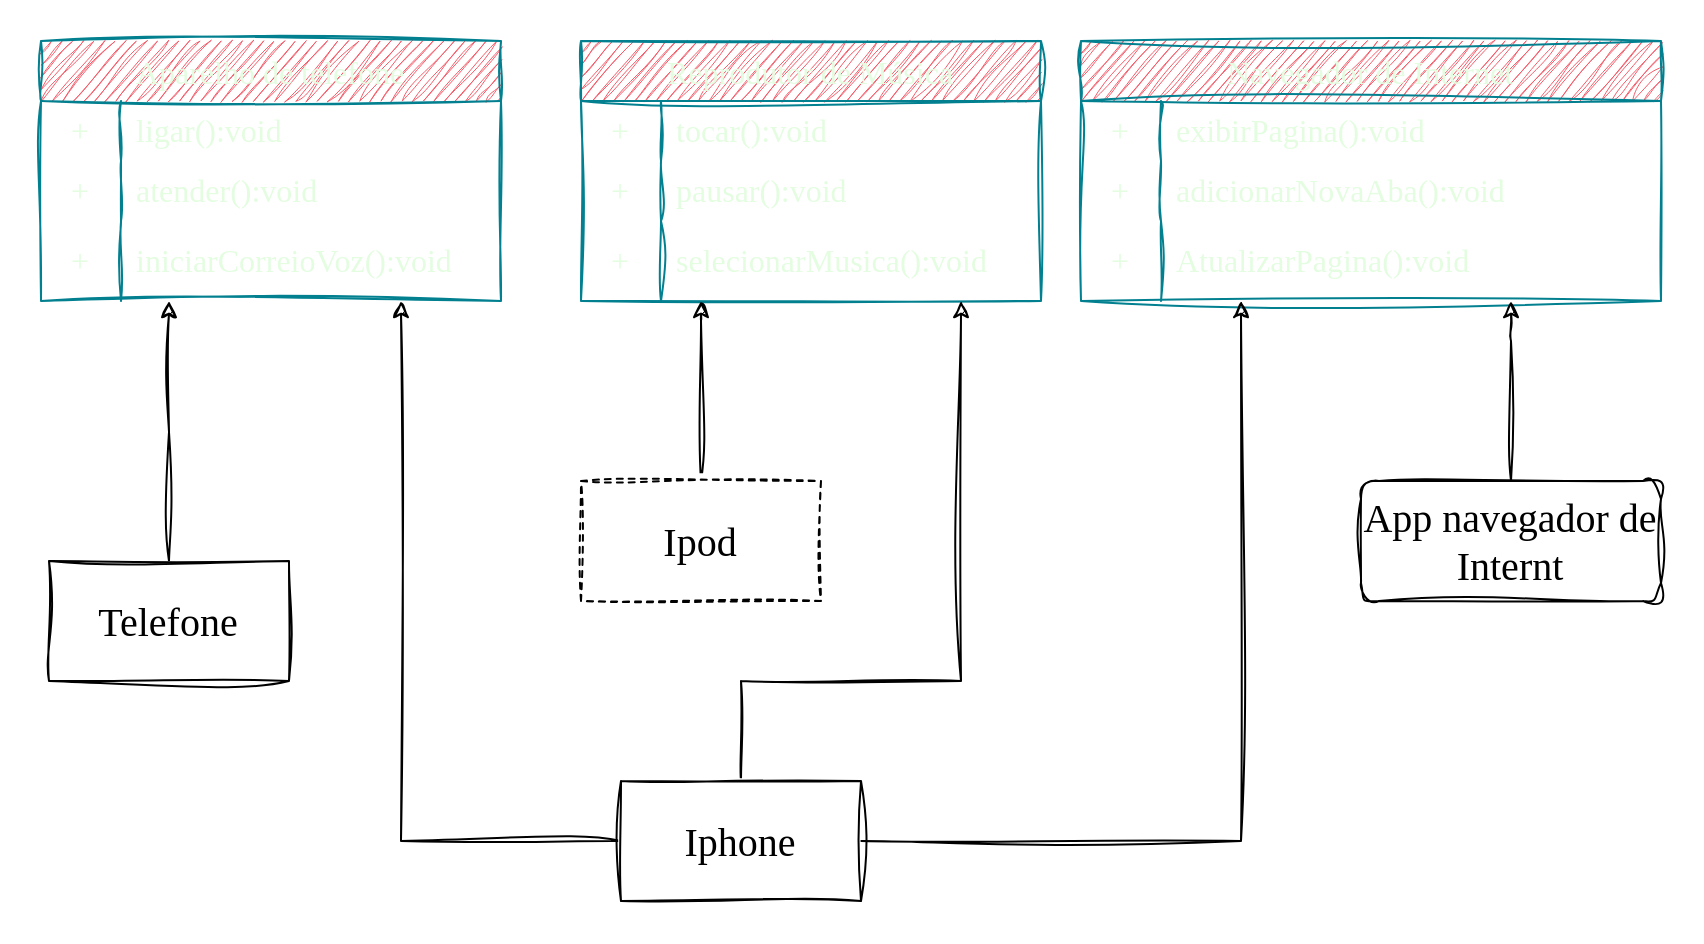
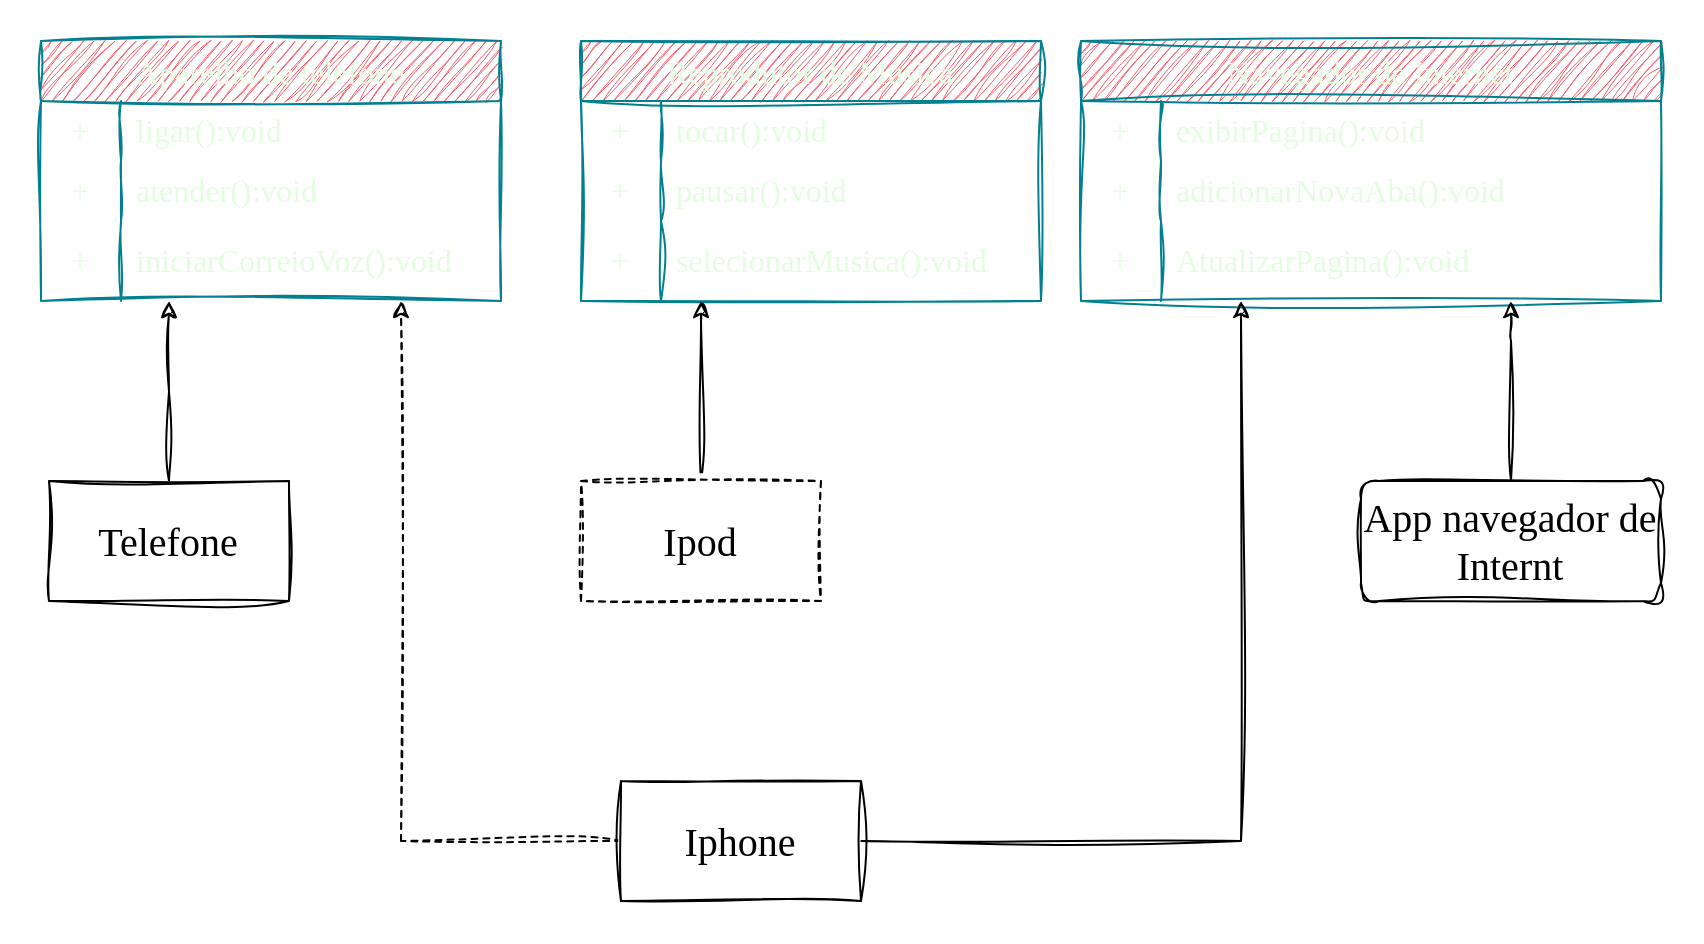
(401, 576) -> (401, 576)
(169, 621) -> (169, 541)
(961, 656) -> none
